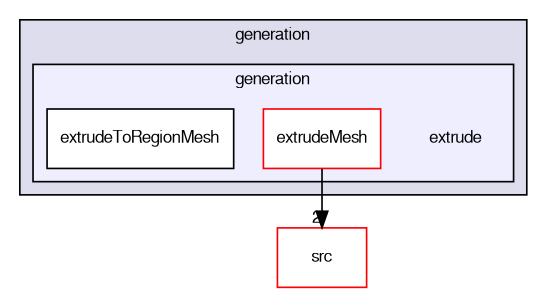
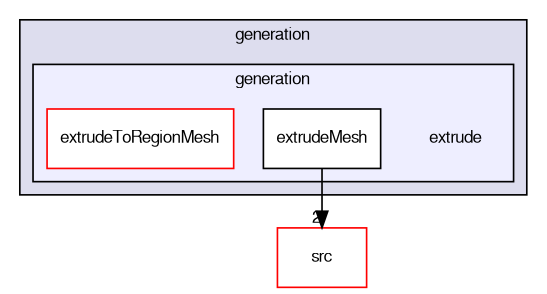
(140, 139) -> (140, 139)
(322, 139) -> (322, 139)
